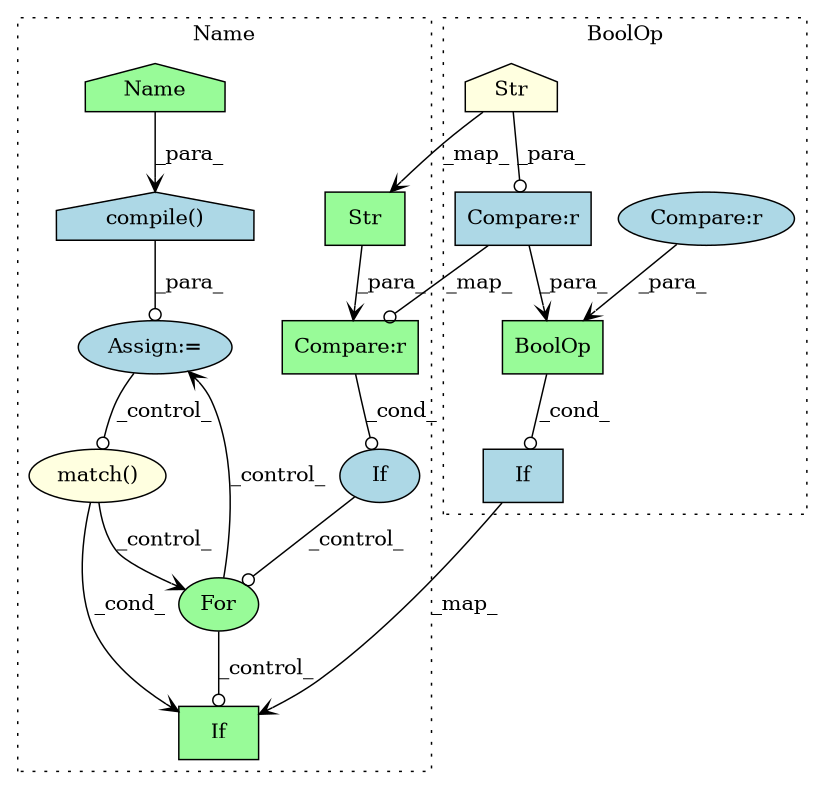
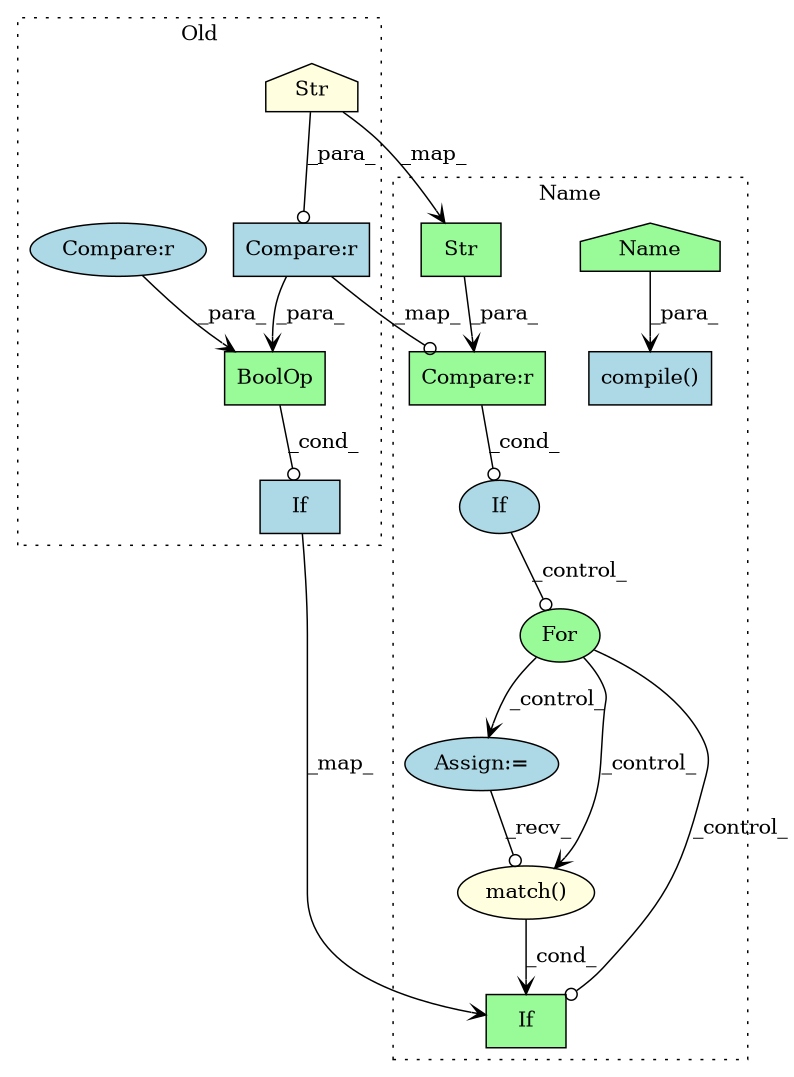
(625, 35) -> (200, 35)
(155, 219) -> (650, 378)
(155, 274) -> none
(164, 412) -> (539, 828)
(121, 555) -> (601, 758)
